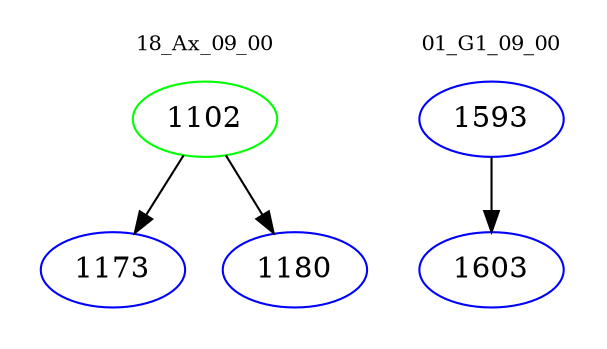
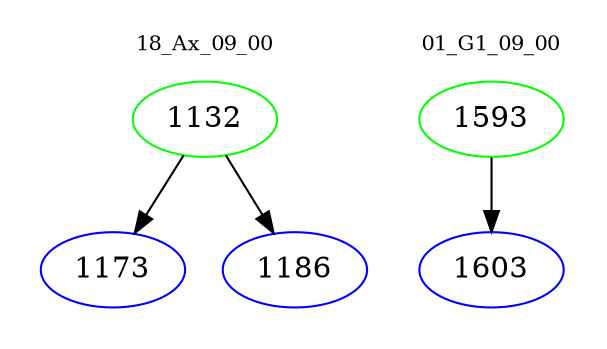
(205, 119) -> (205, 119)
(492, 119) -> (492, 119)
(295, 270) -> (295, 270)
